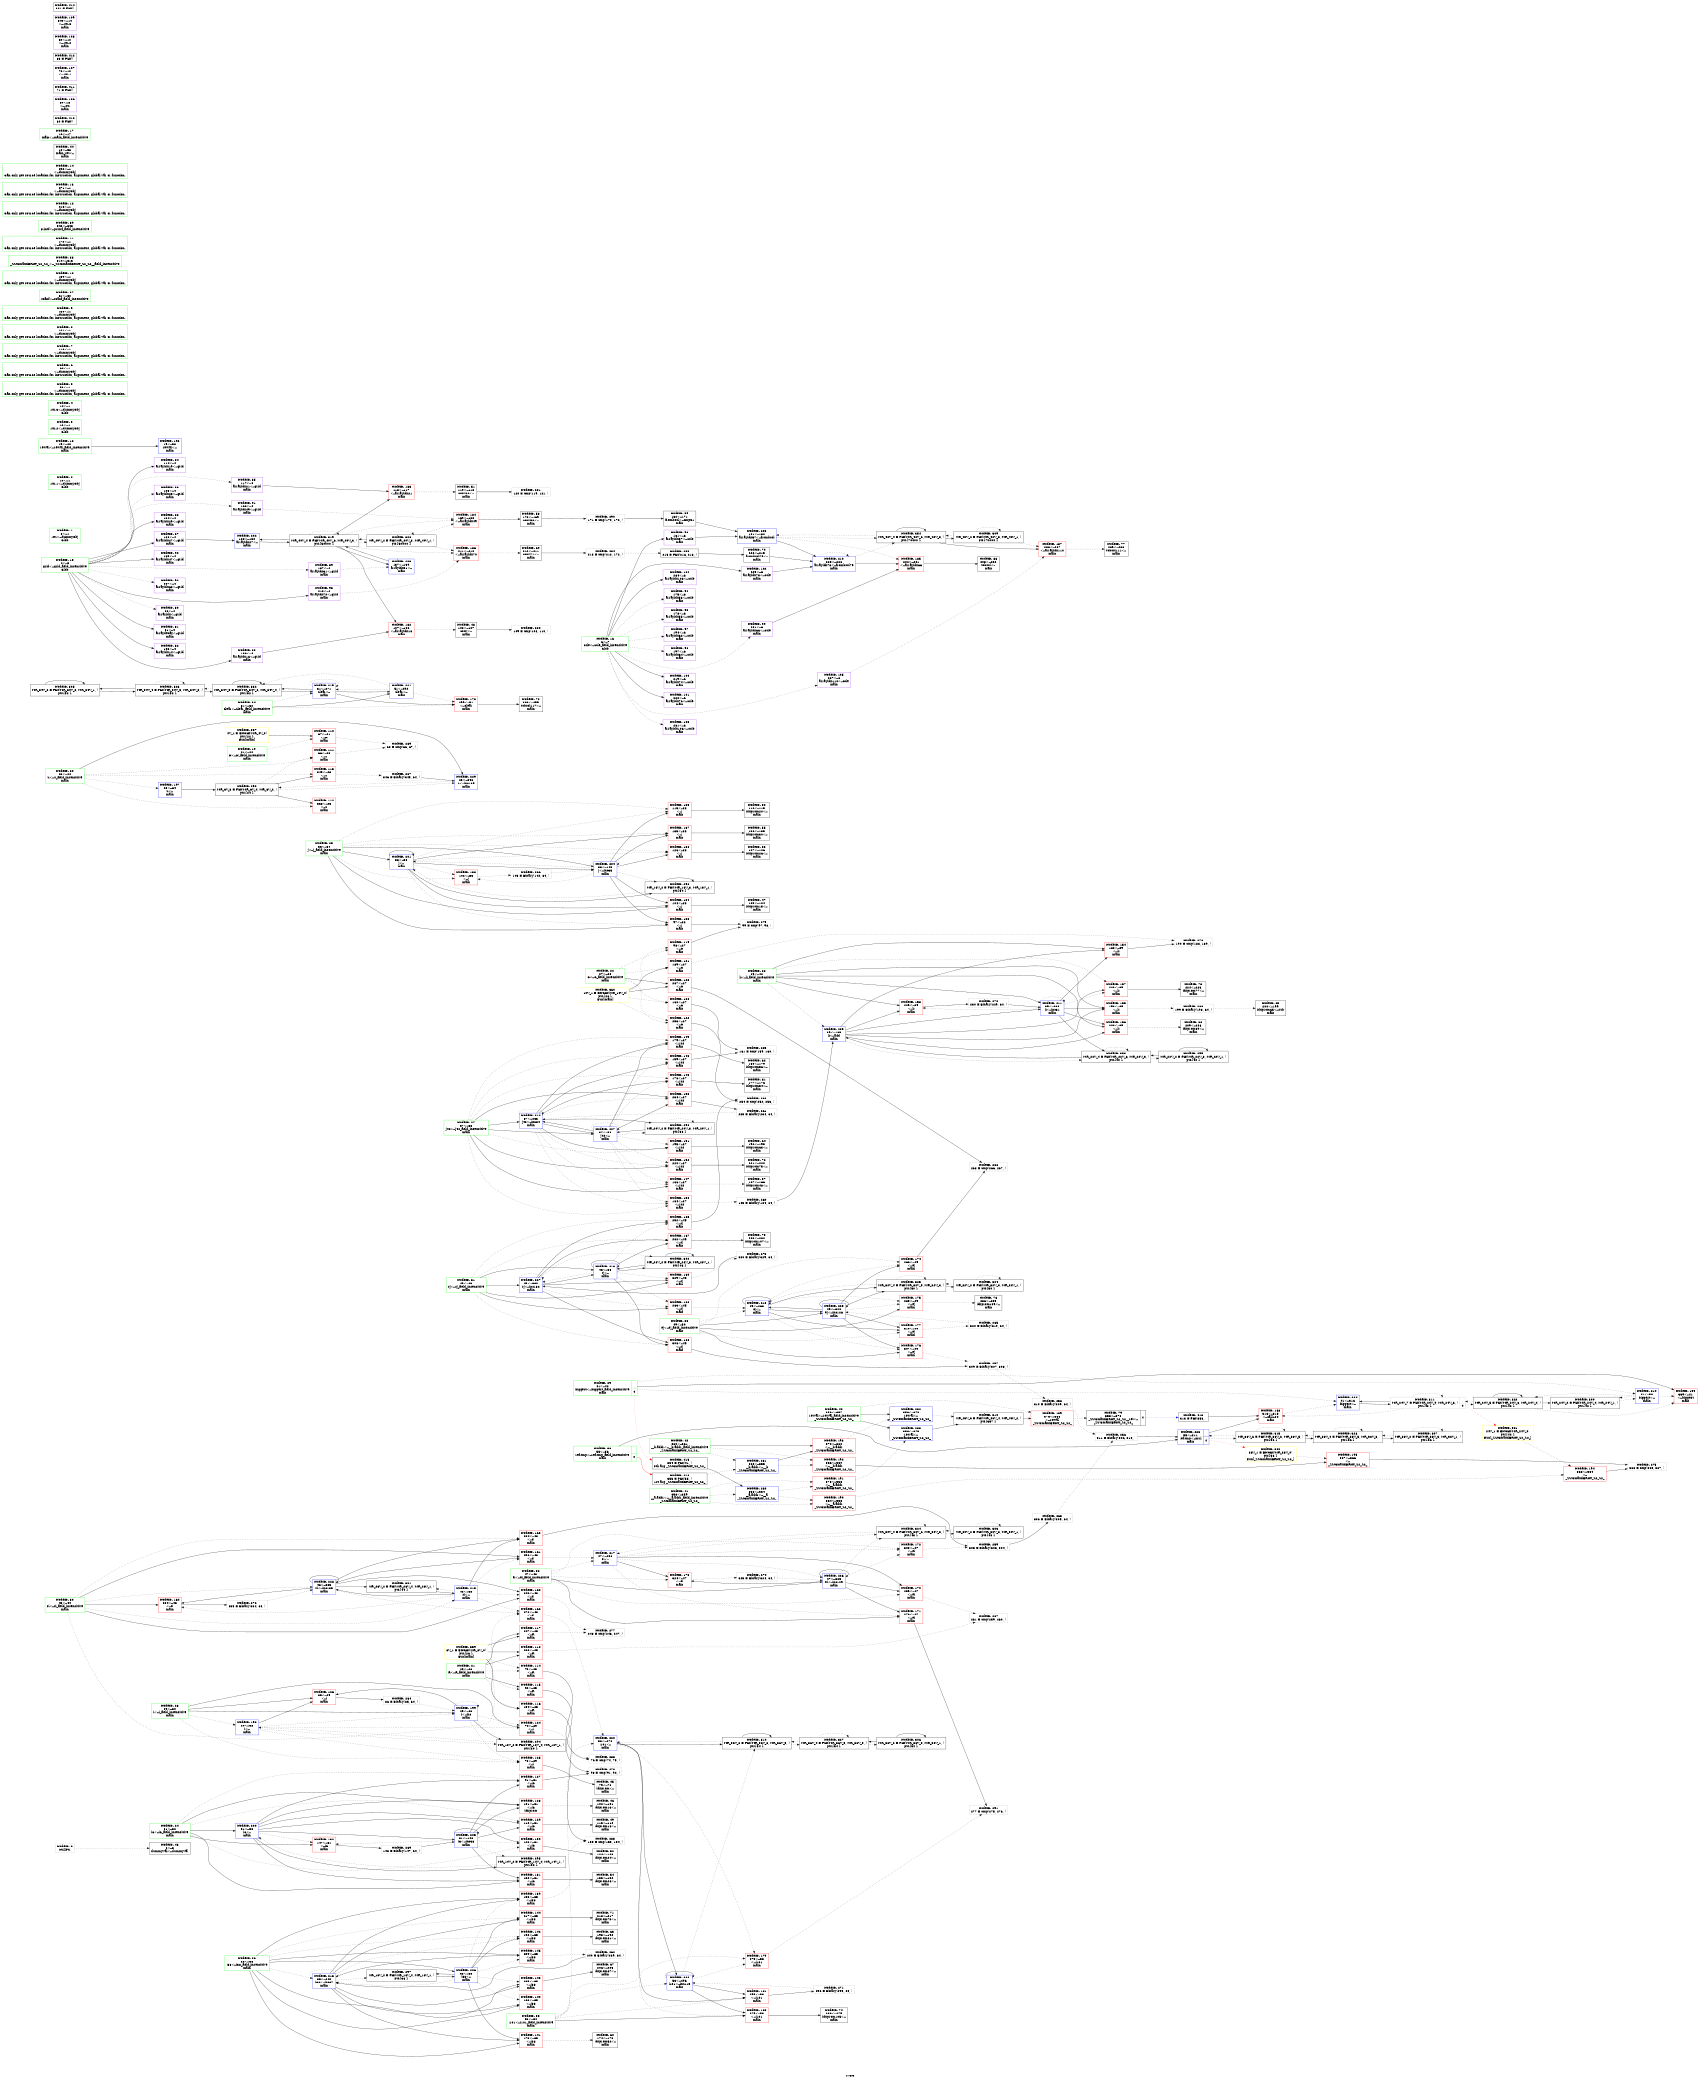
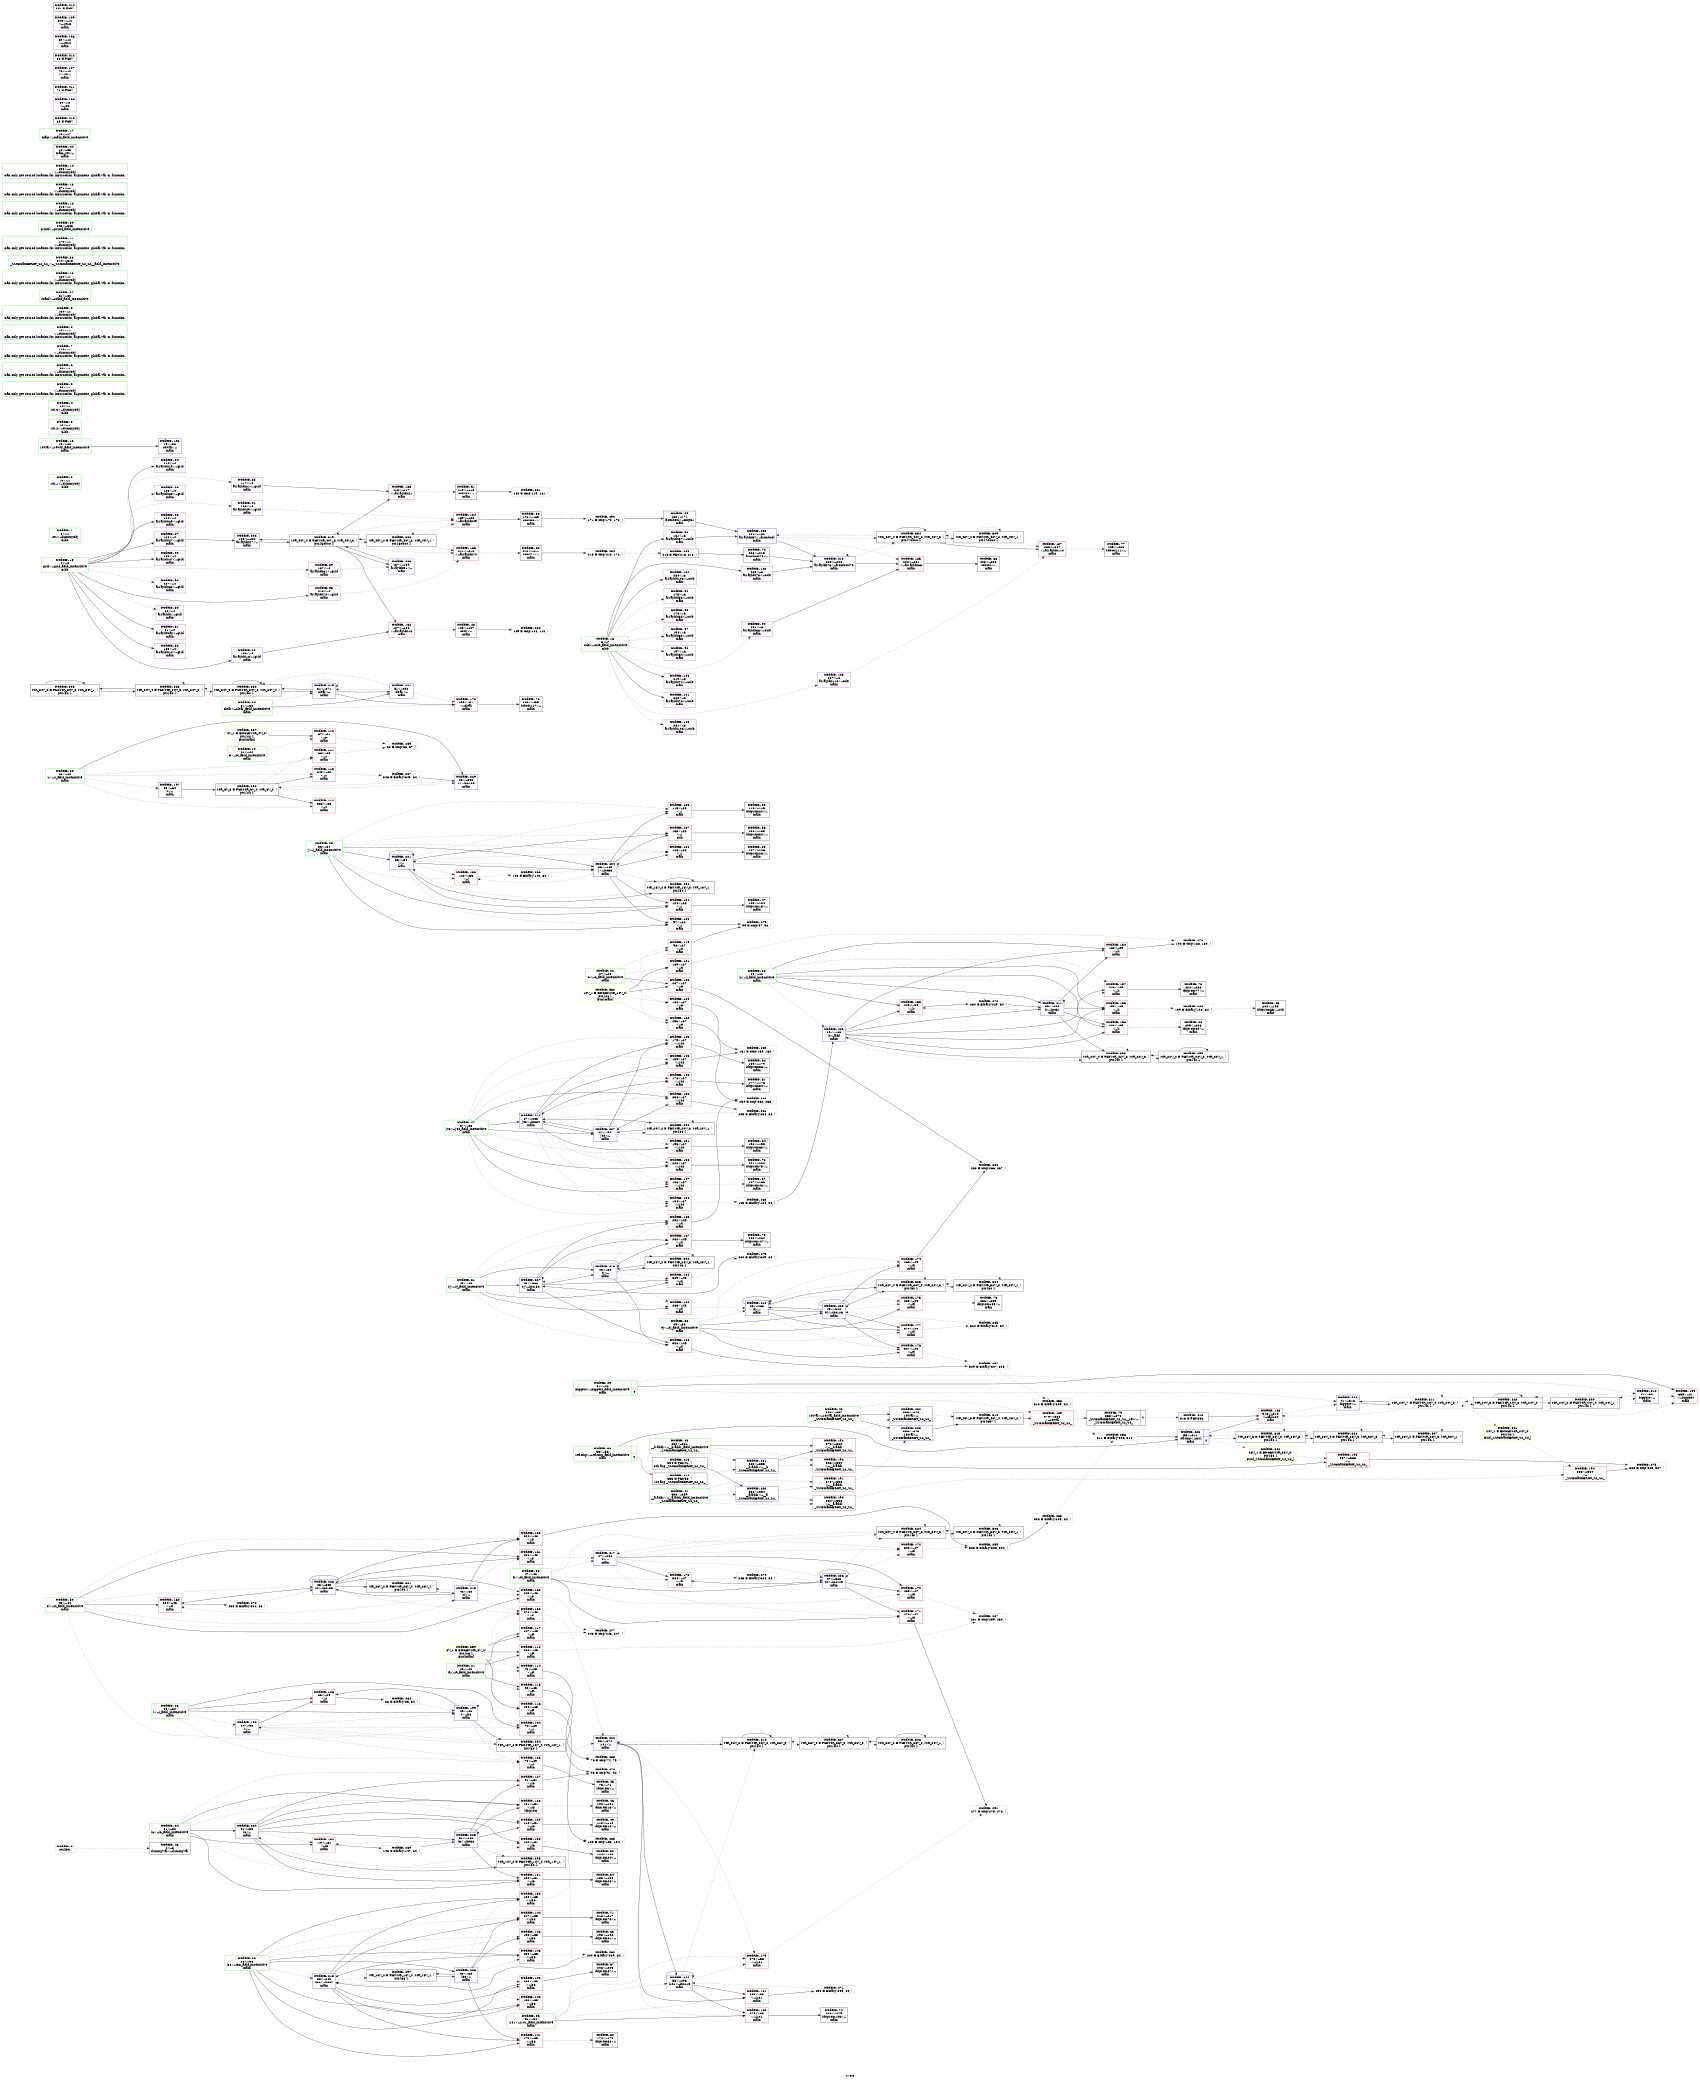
(680, 838) -> (680, 838)
(637, 1430) -> none
